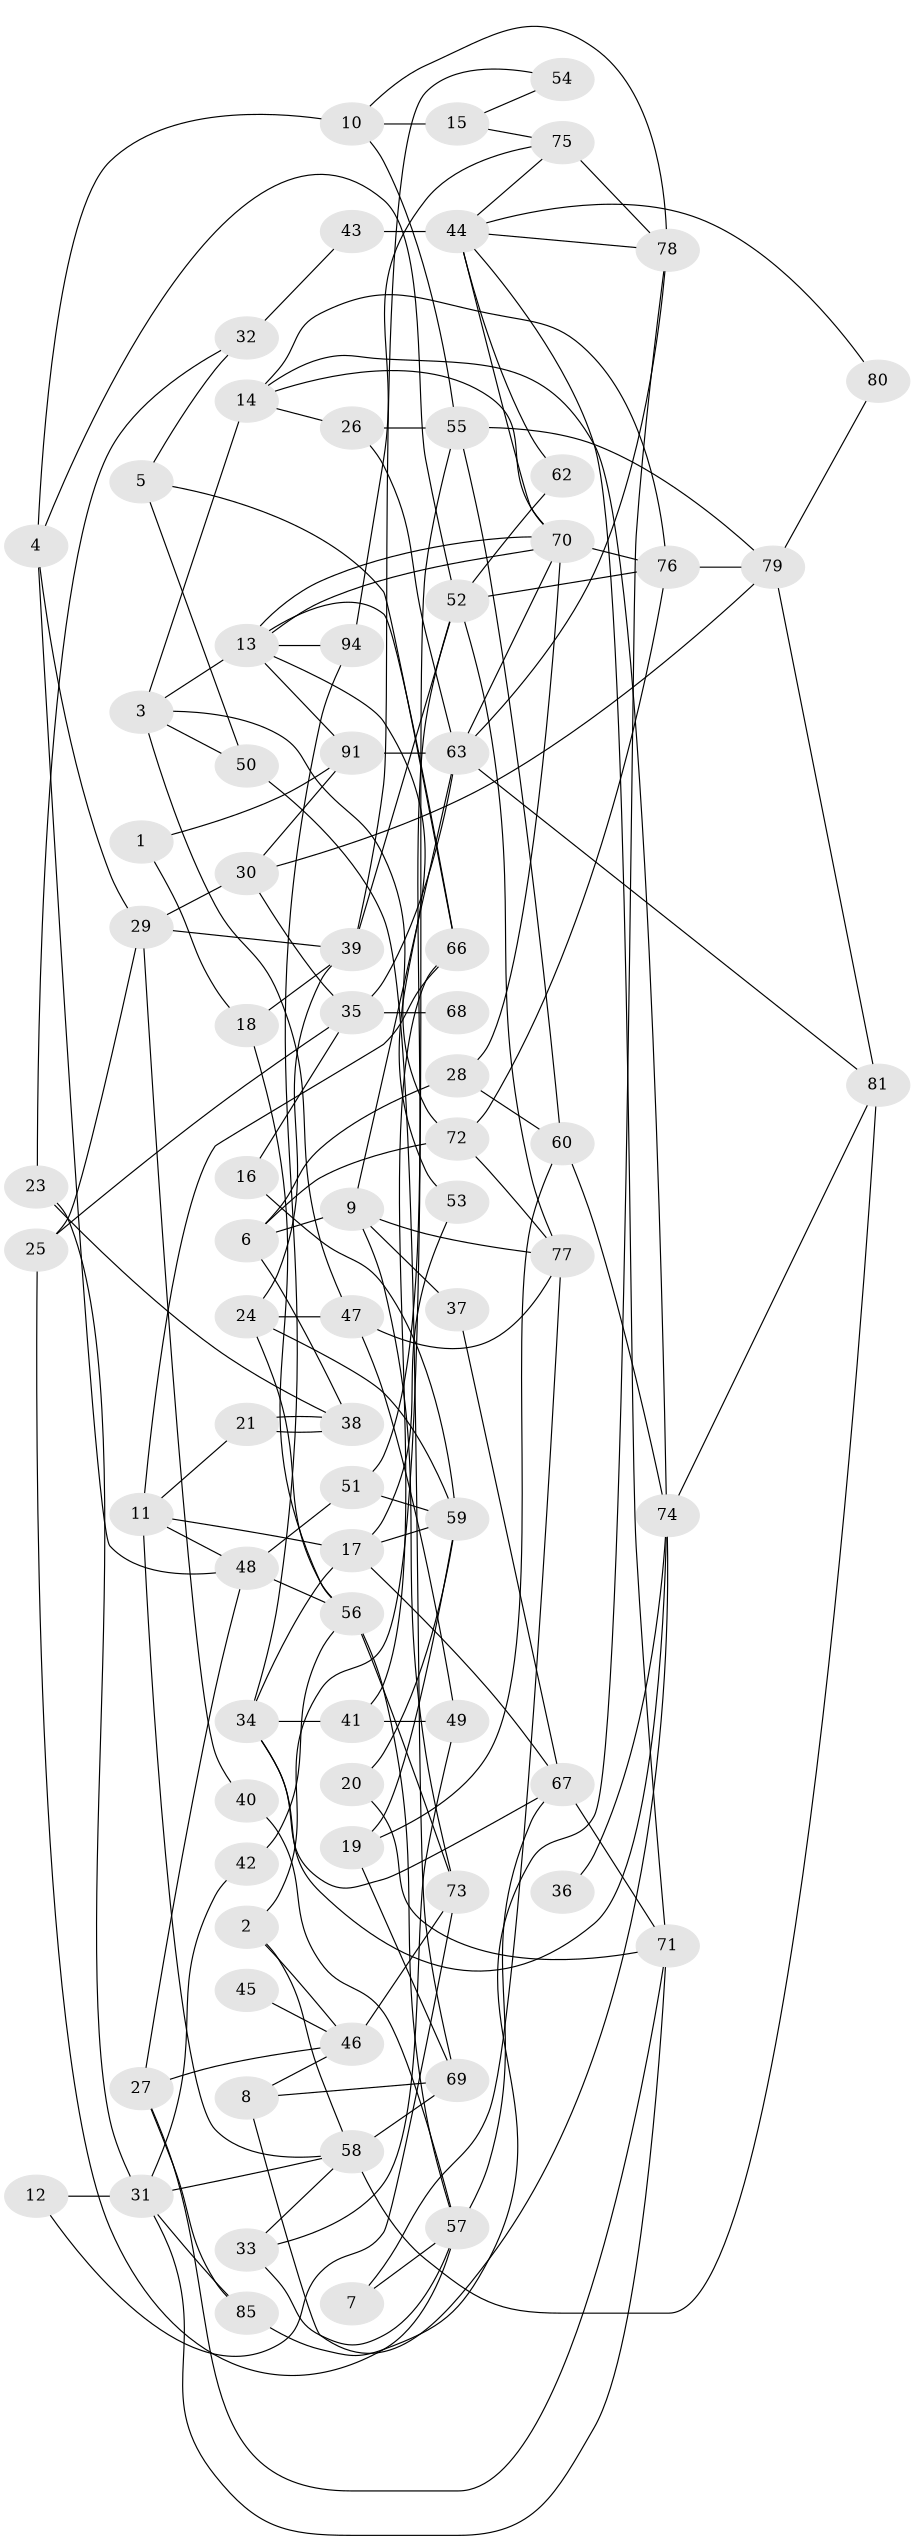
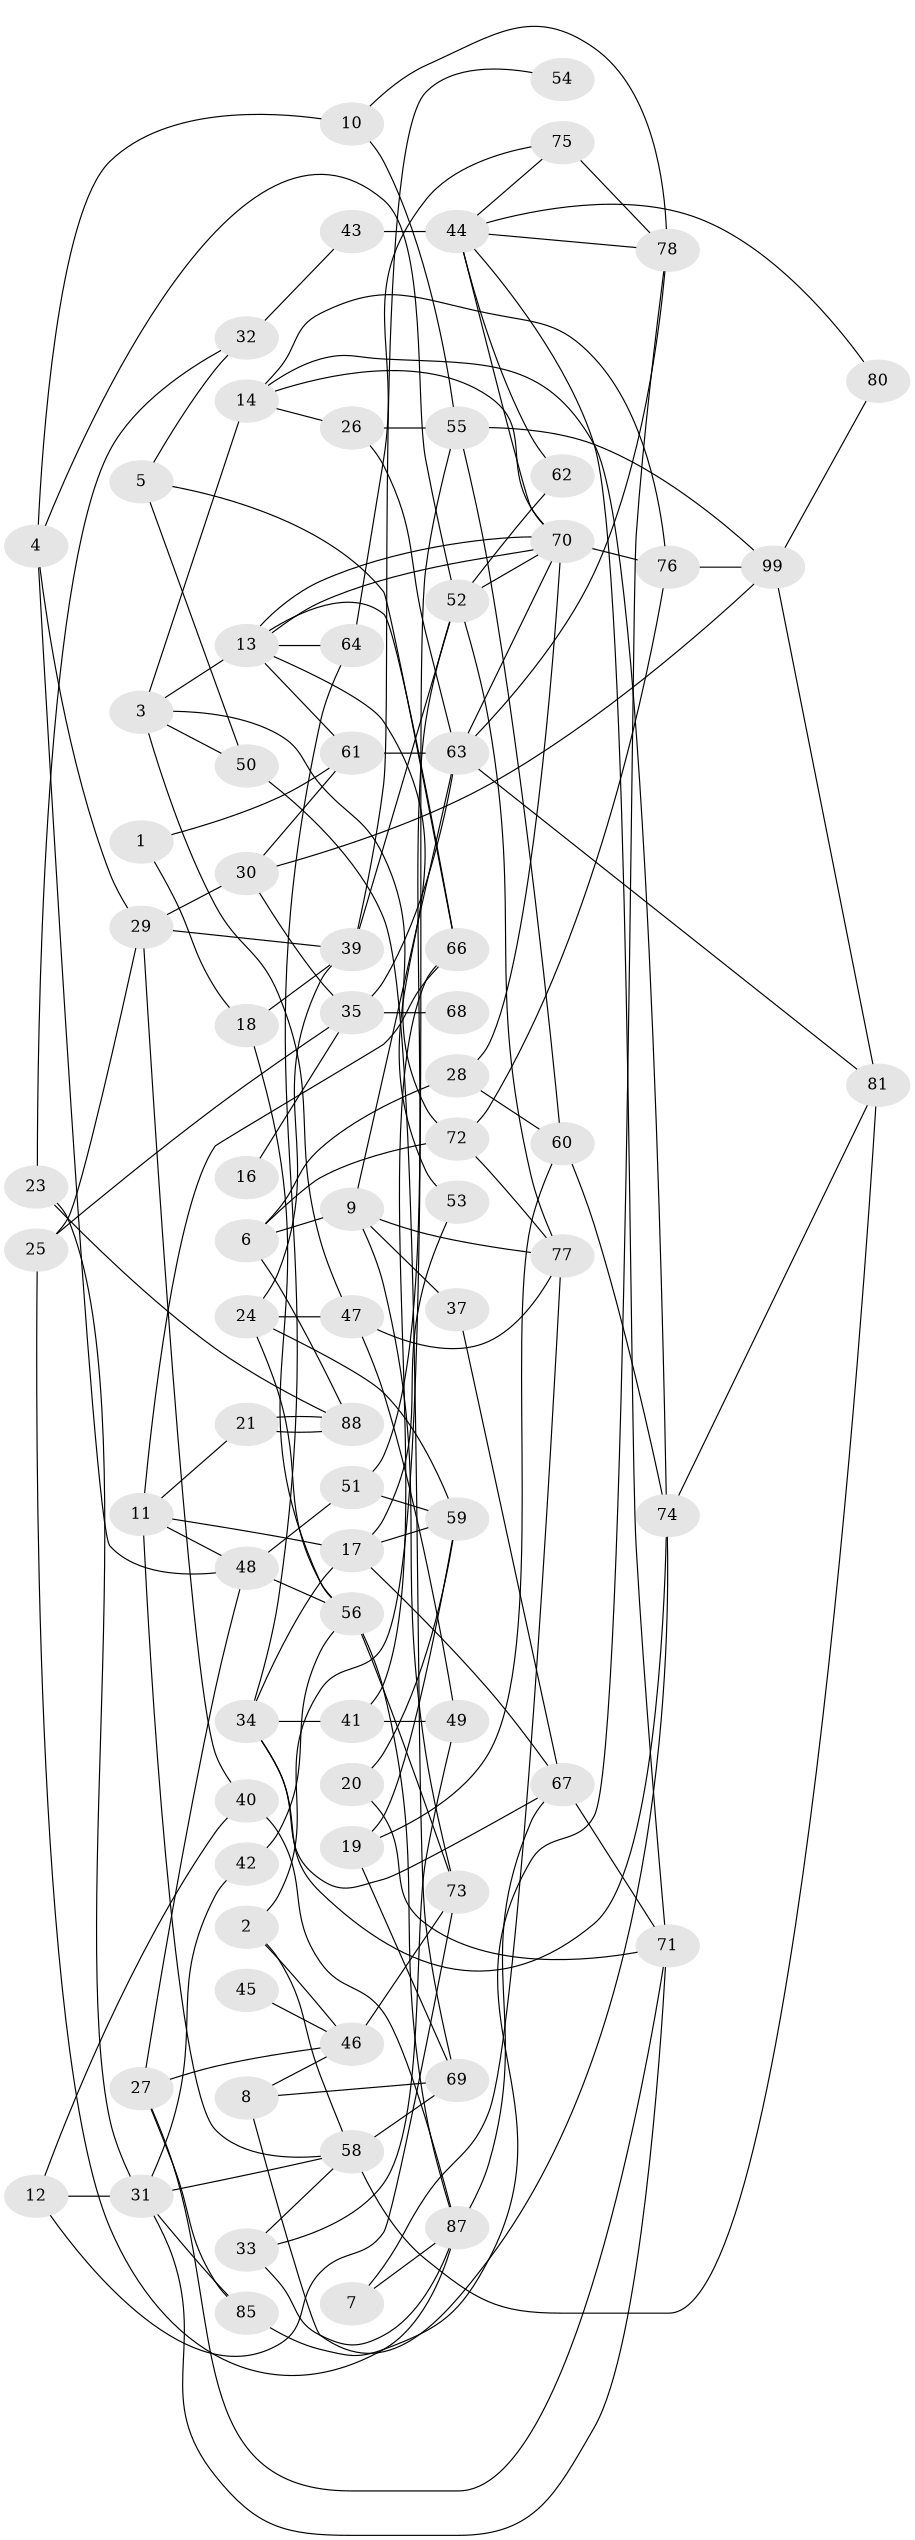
(457, 124) -> none
(773, 567) -> (773, 567)
(566, 584) -> (510, 571)
(352, 646) -> (352, 646)
(352, 753) -> (352, 753)
(372, 1272) -> none
(352, 1424) -> (352, 1424)
(563, 1892) -> none
none -> (124, 1990)
(457, 2228) -> (457, 2228)
